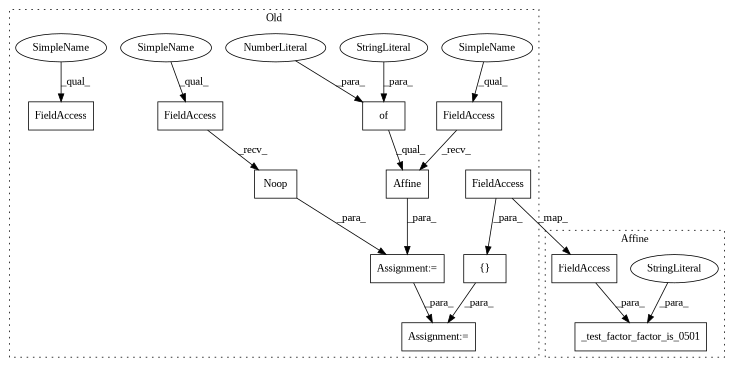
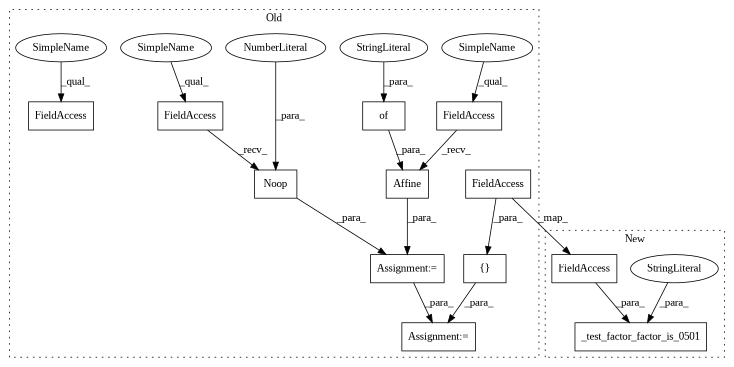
(326, 79) -> (276, 112)
(411, 150) -> (411, 150)
(635, 239) -> (635, 239)
